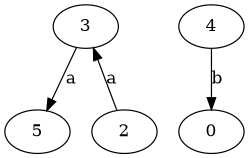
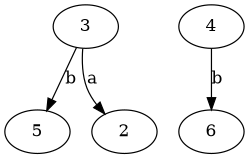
(71, 79) -> (71, 79)
(107, 85) -> (84, 78)
(211, 132) -> (211, 132)
